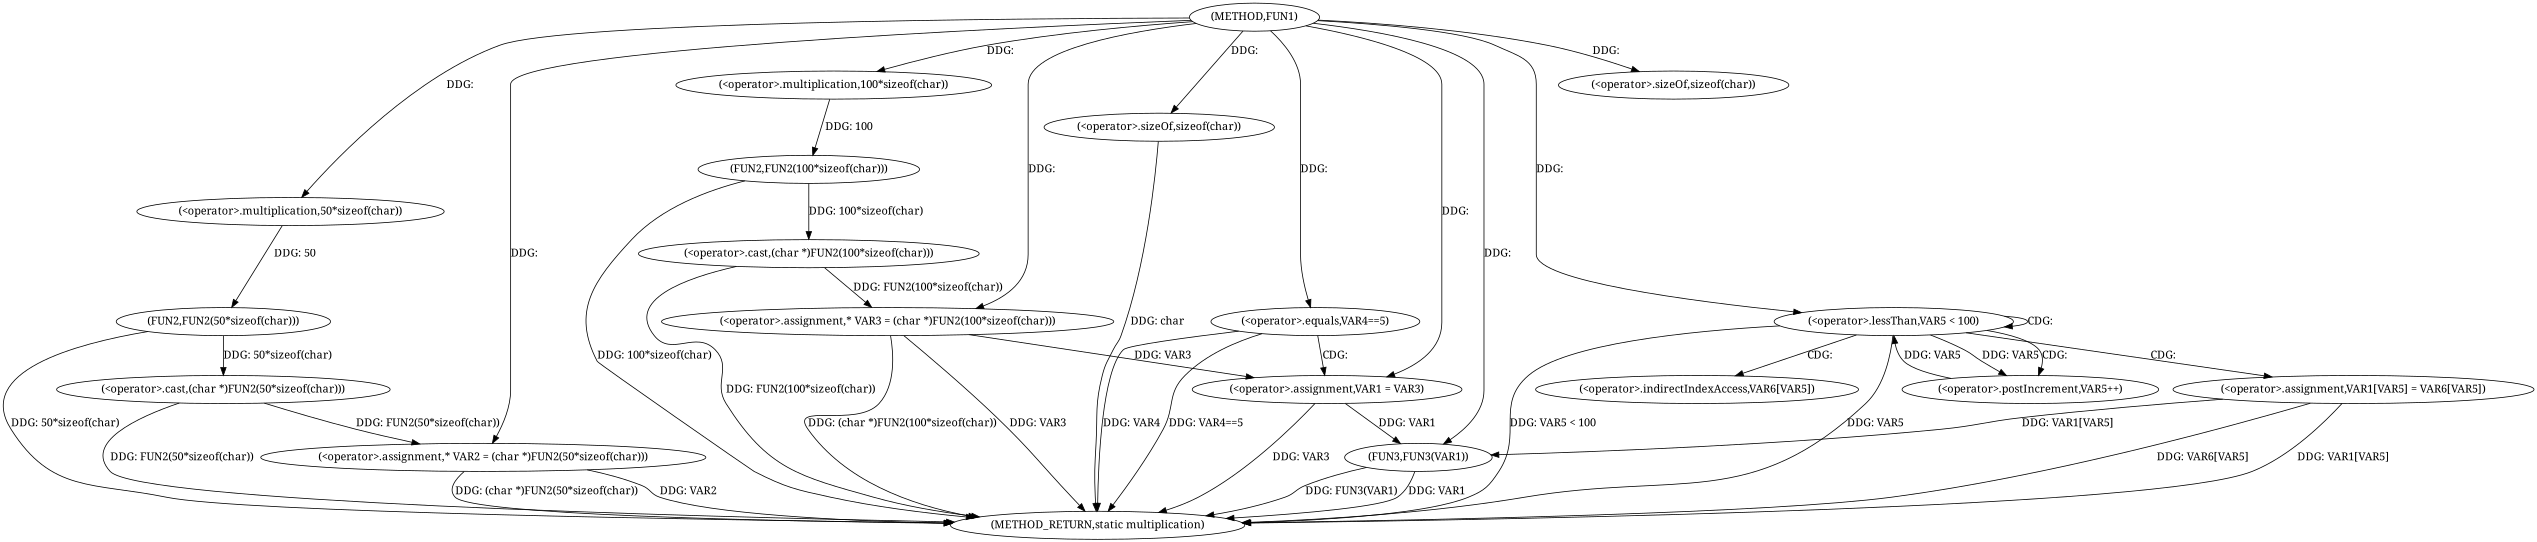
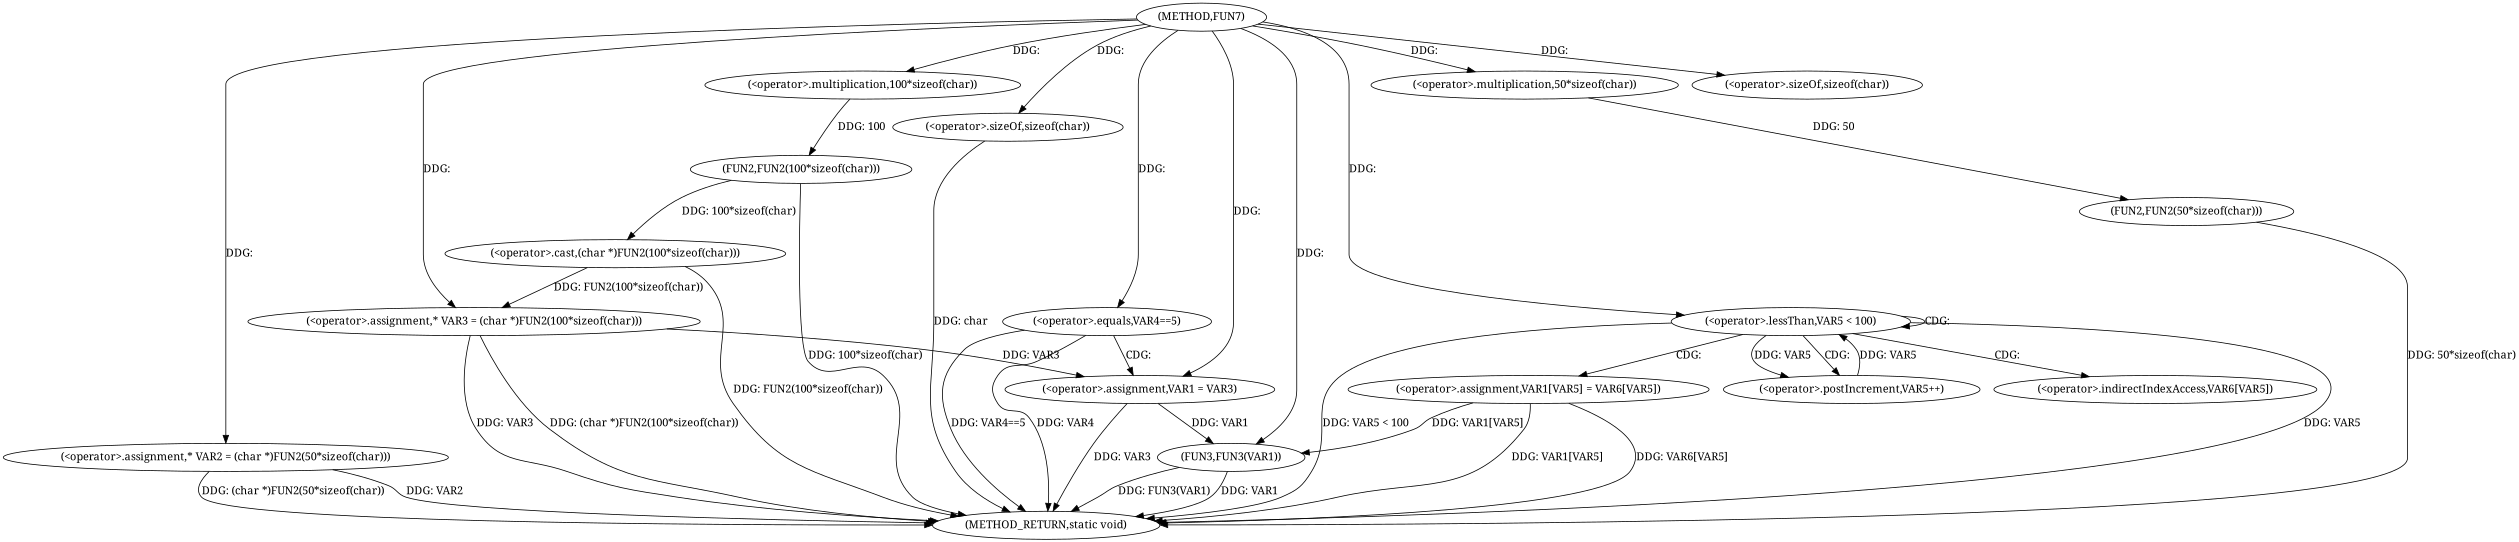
(1255, 17) -> (1202, 17)
(223, 389) -> none
(1098, 525) -> (1046, 525)
